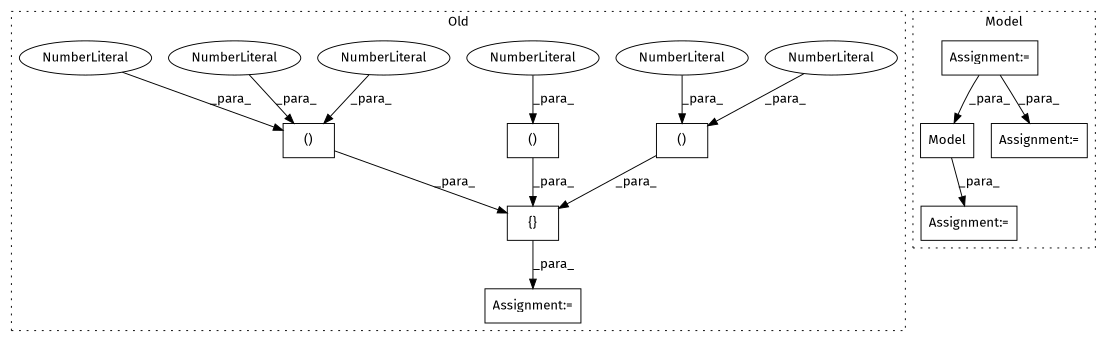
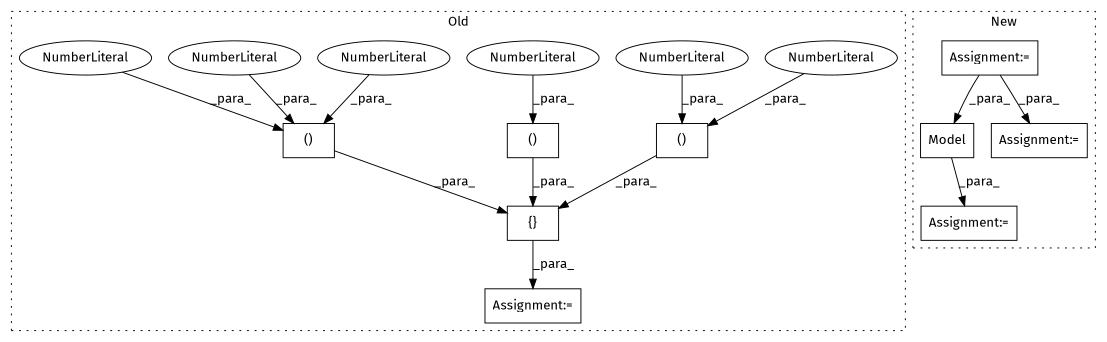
(1004, 22) -> (1004, 22)
